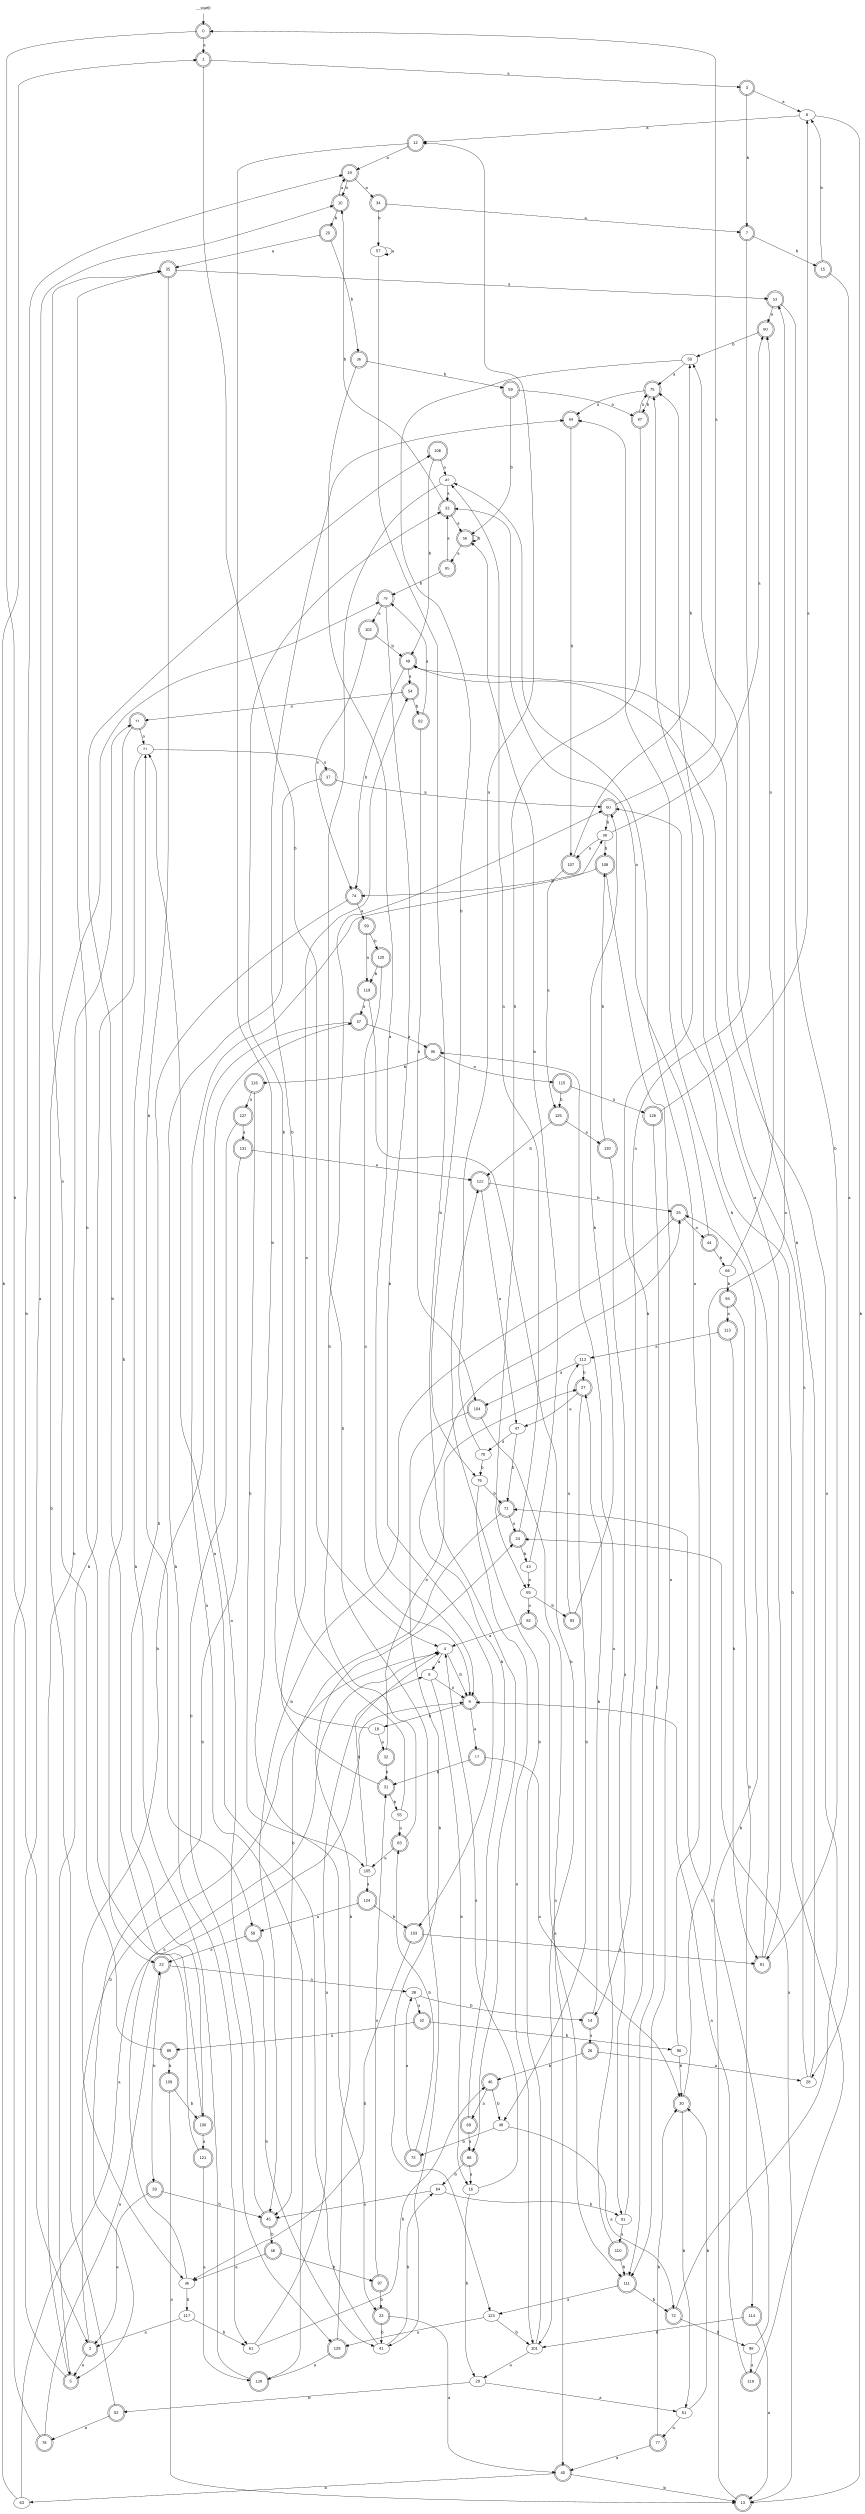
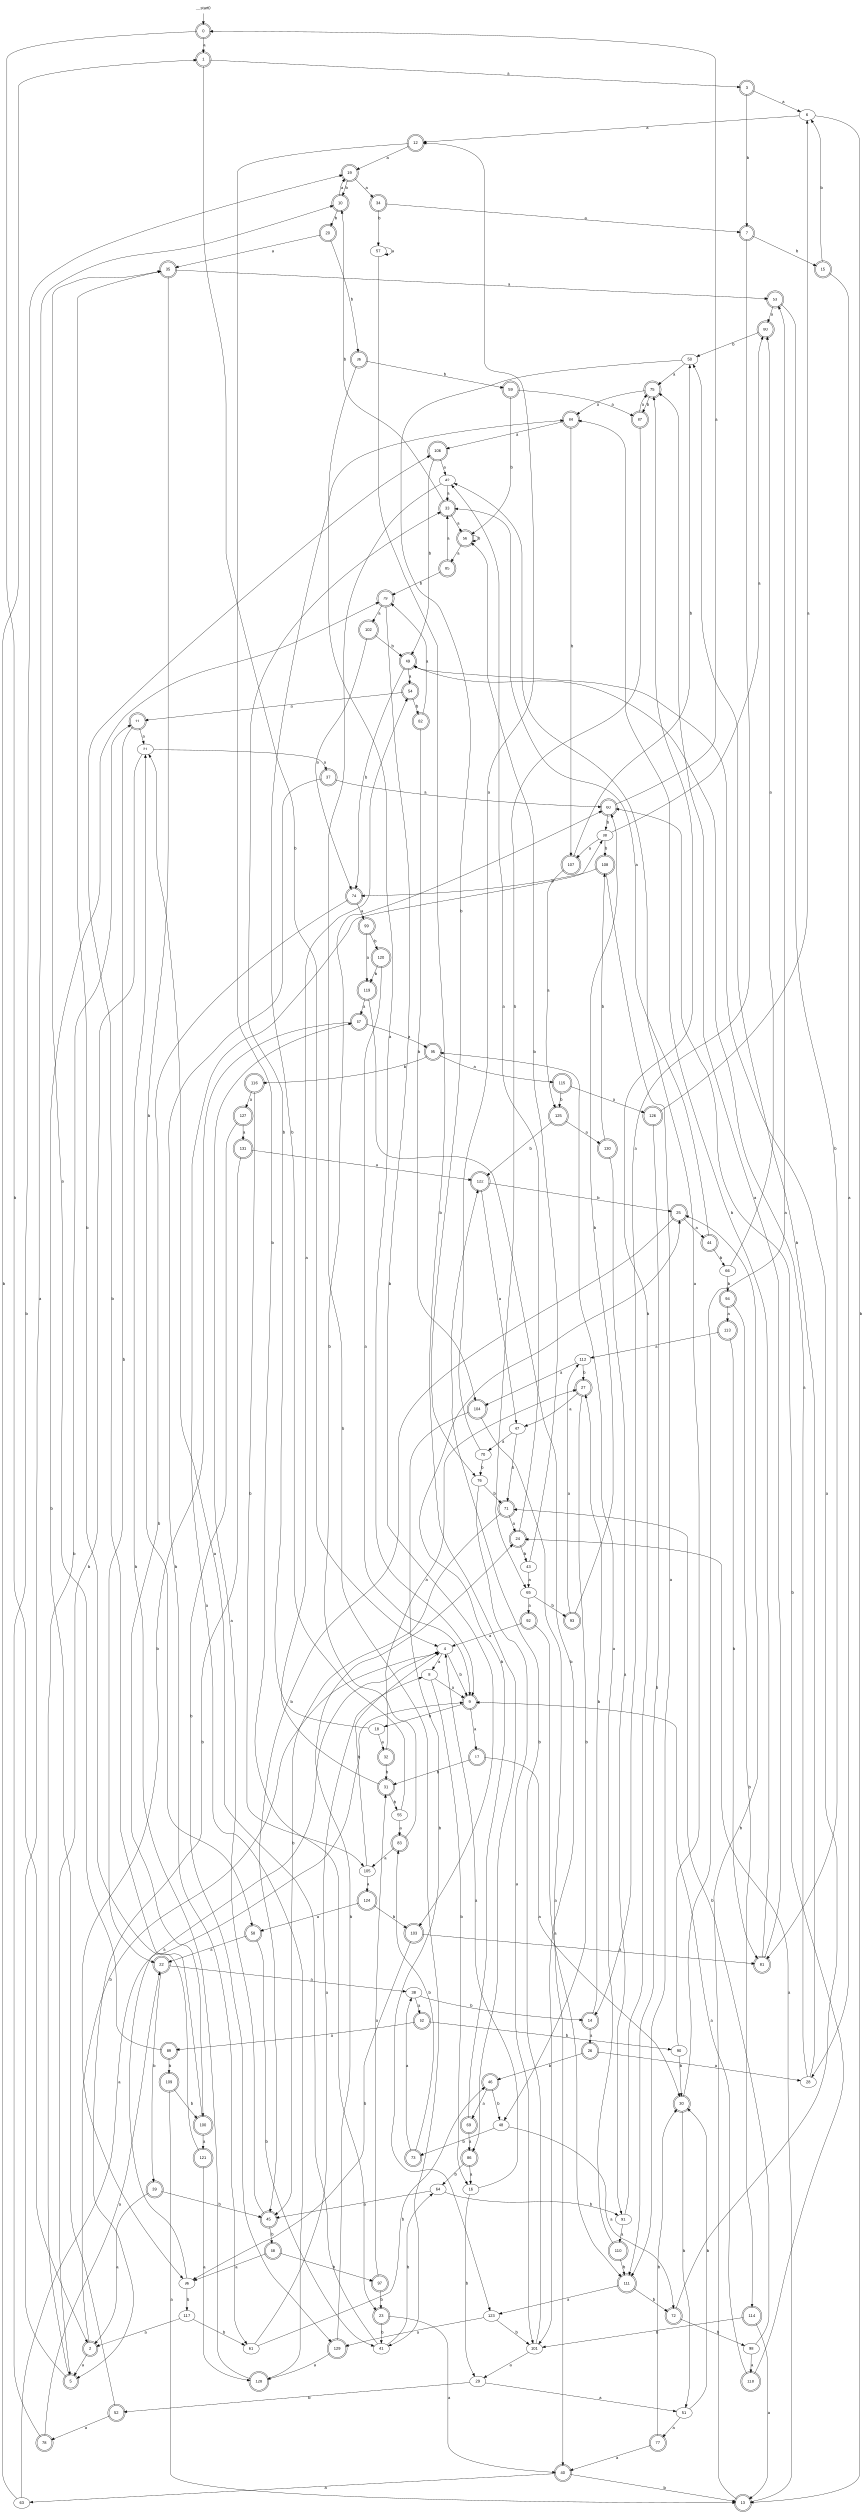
none -> (507, 435)
